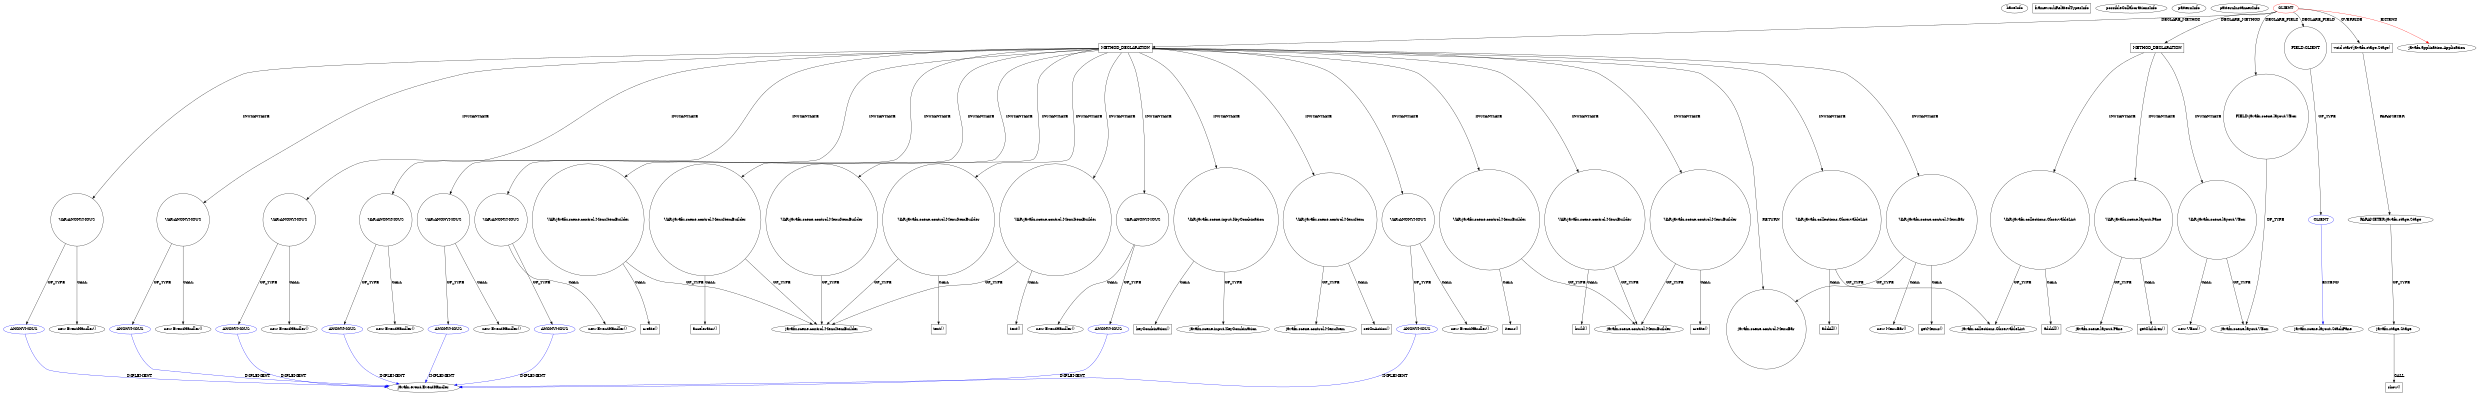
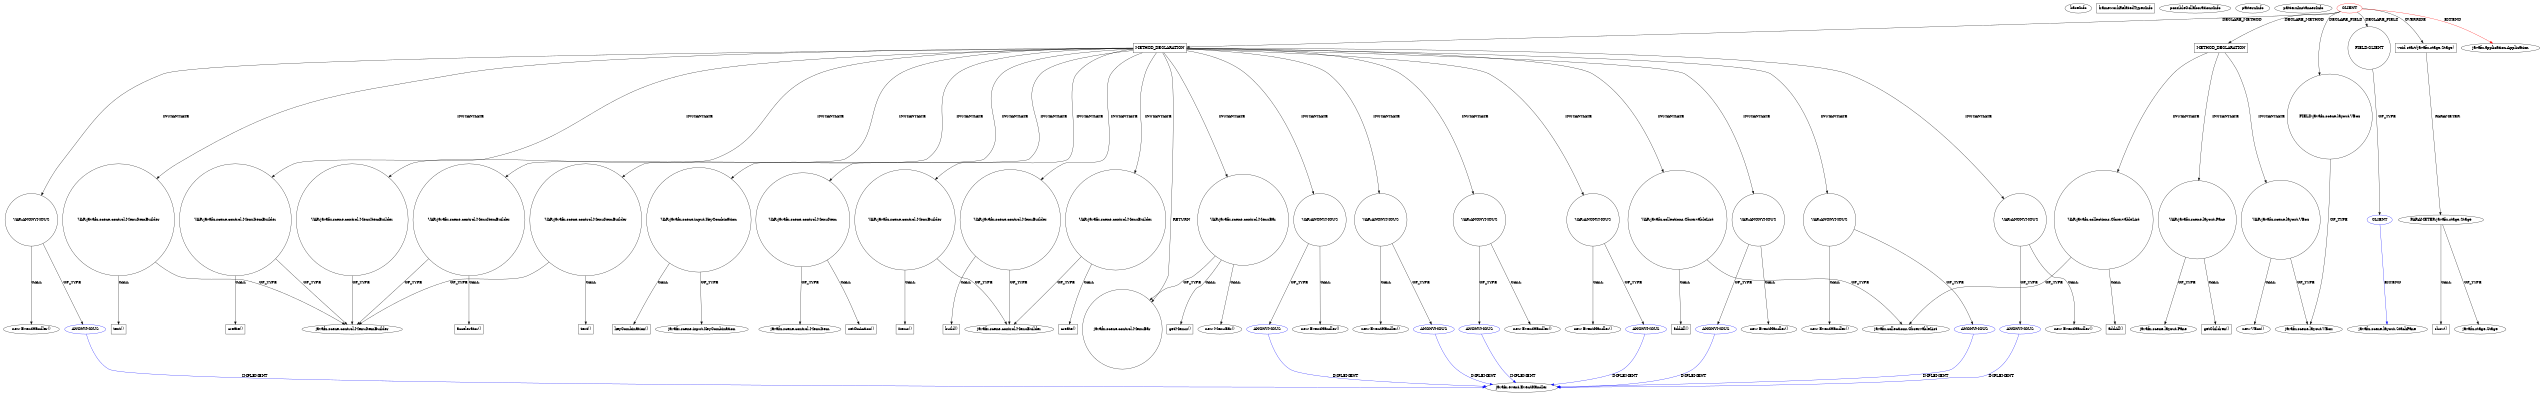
(2394, 357) -> (2441, 273)
